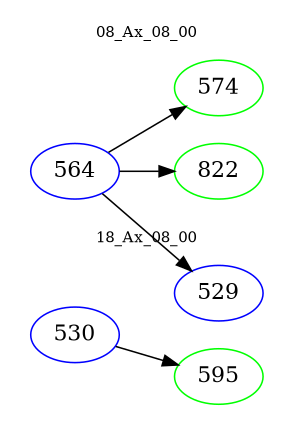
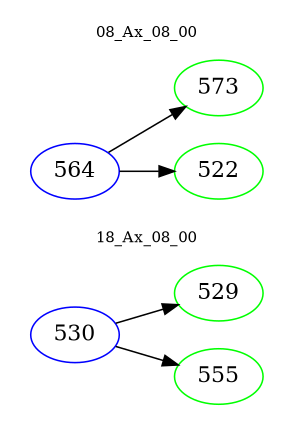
(219, 88) -> (219, 88)
(219, 171) -> (219, 171)
(149, 234) -> (139, 316)
(219, 293) -> (219, 293)
(219, 377) -> (219, 377)
